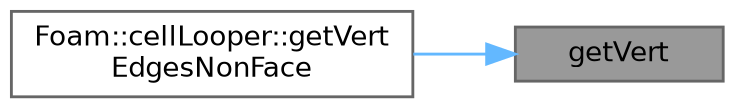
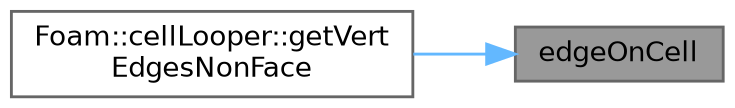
(619, 54) -> (619, 54)
